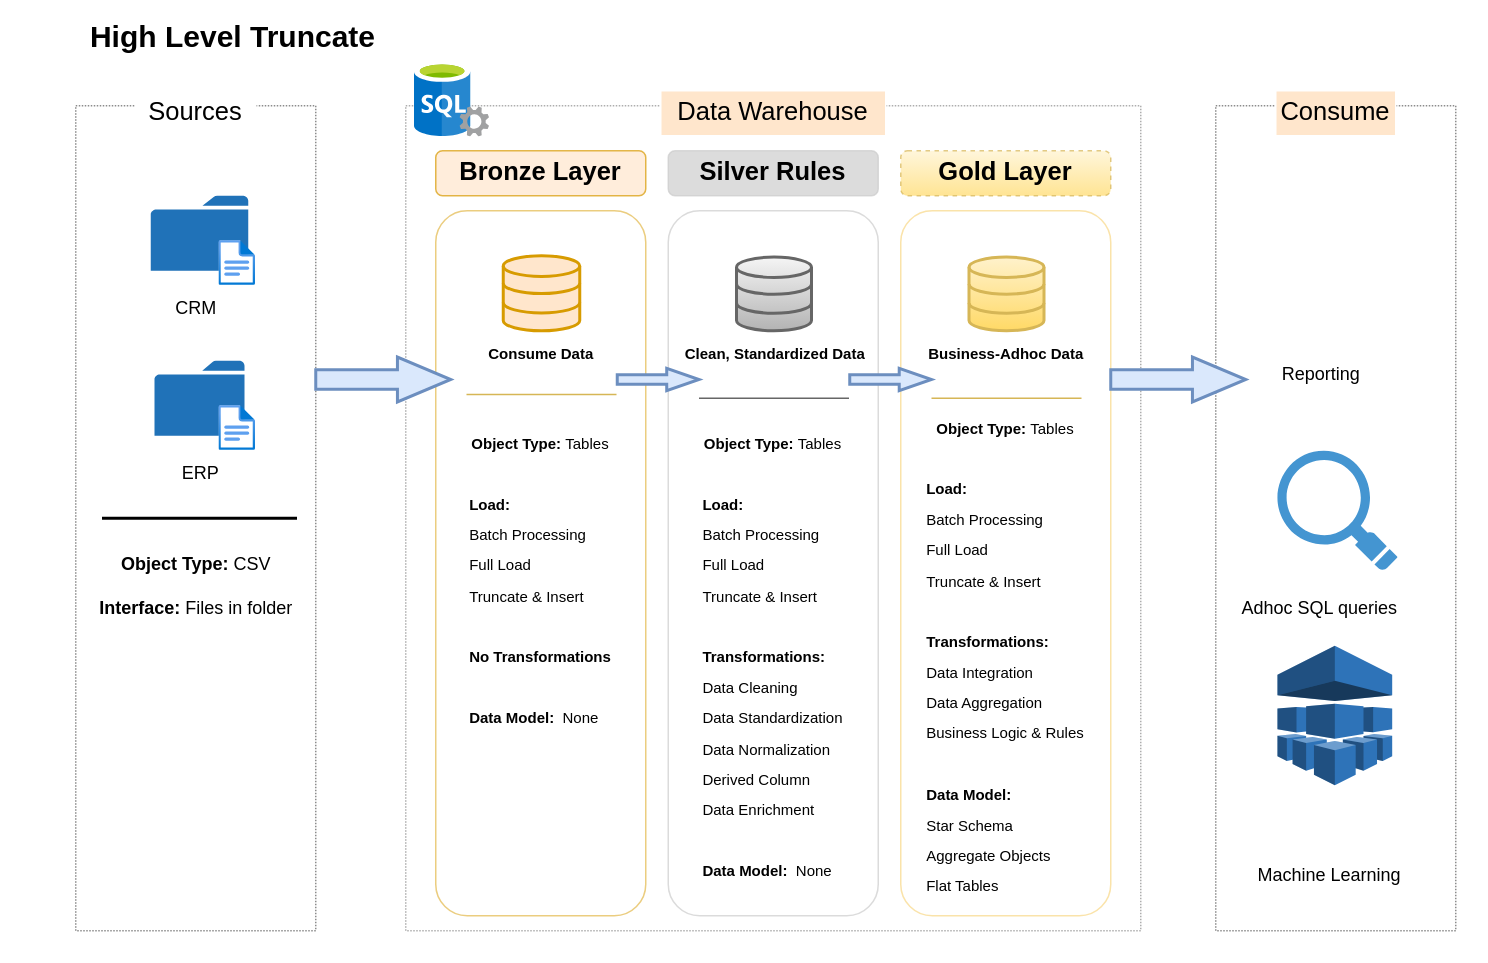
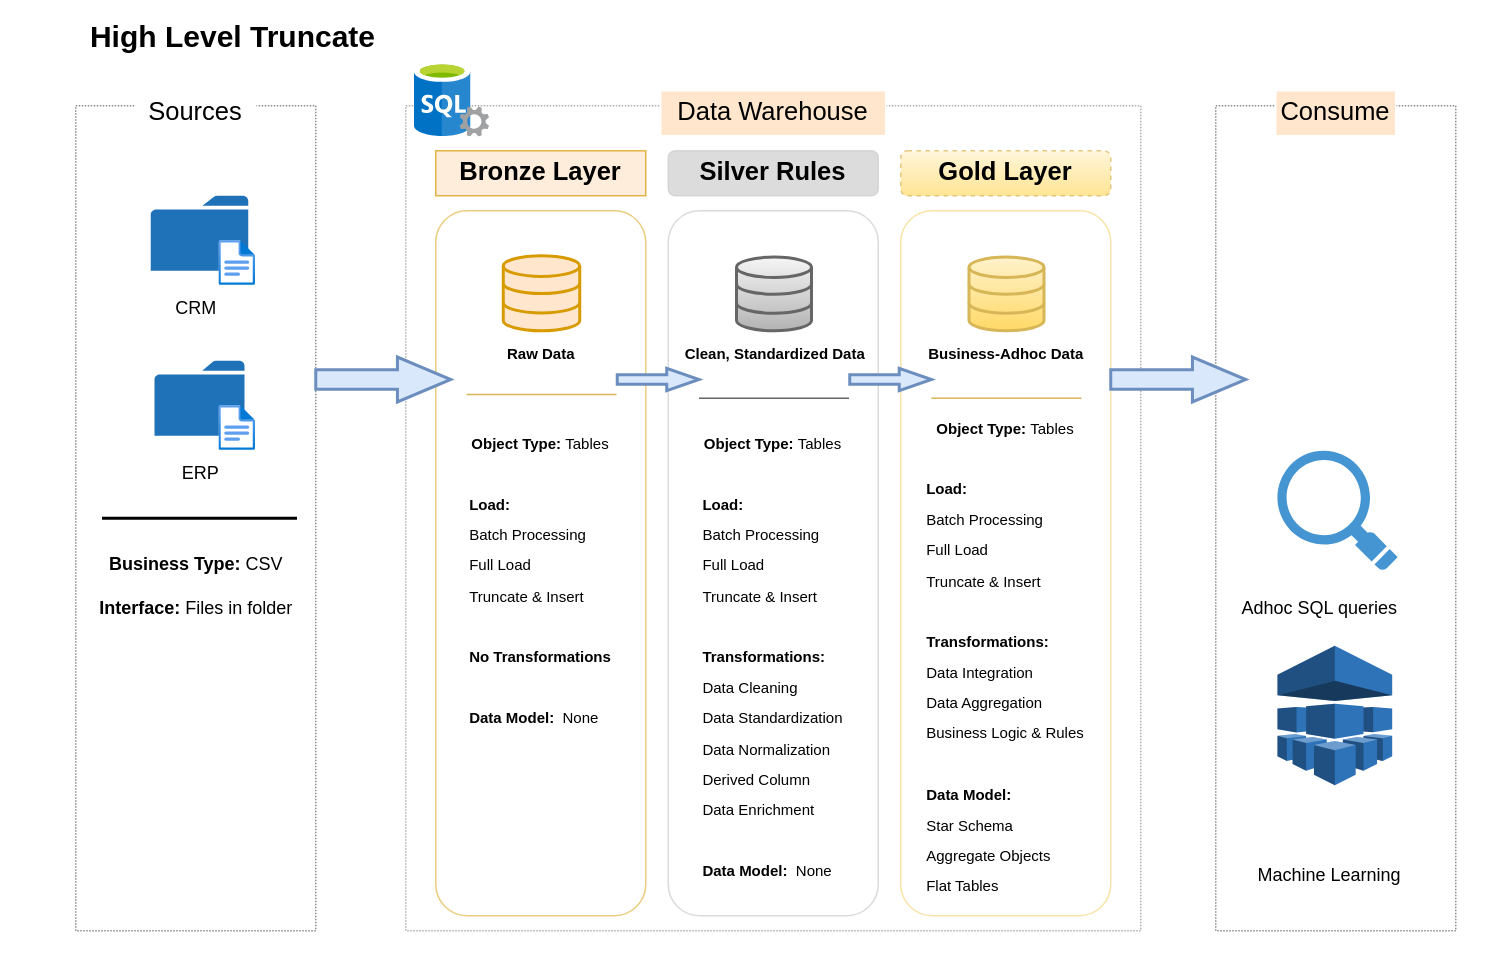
(541, 173) -> (541, 173)
(542, 353) -> (542, 353)
(1321, 374) -> none
(197, 586) -> (197, 586)
